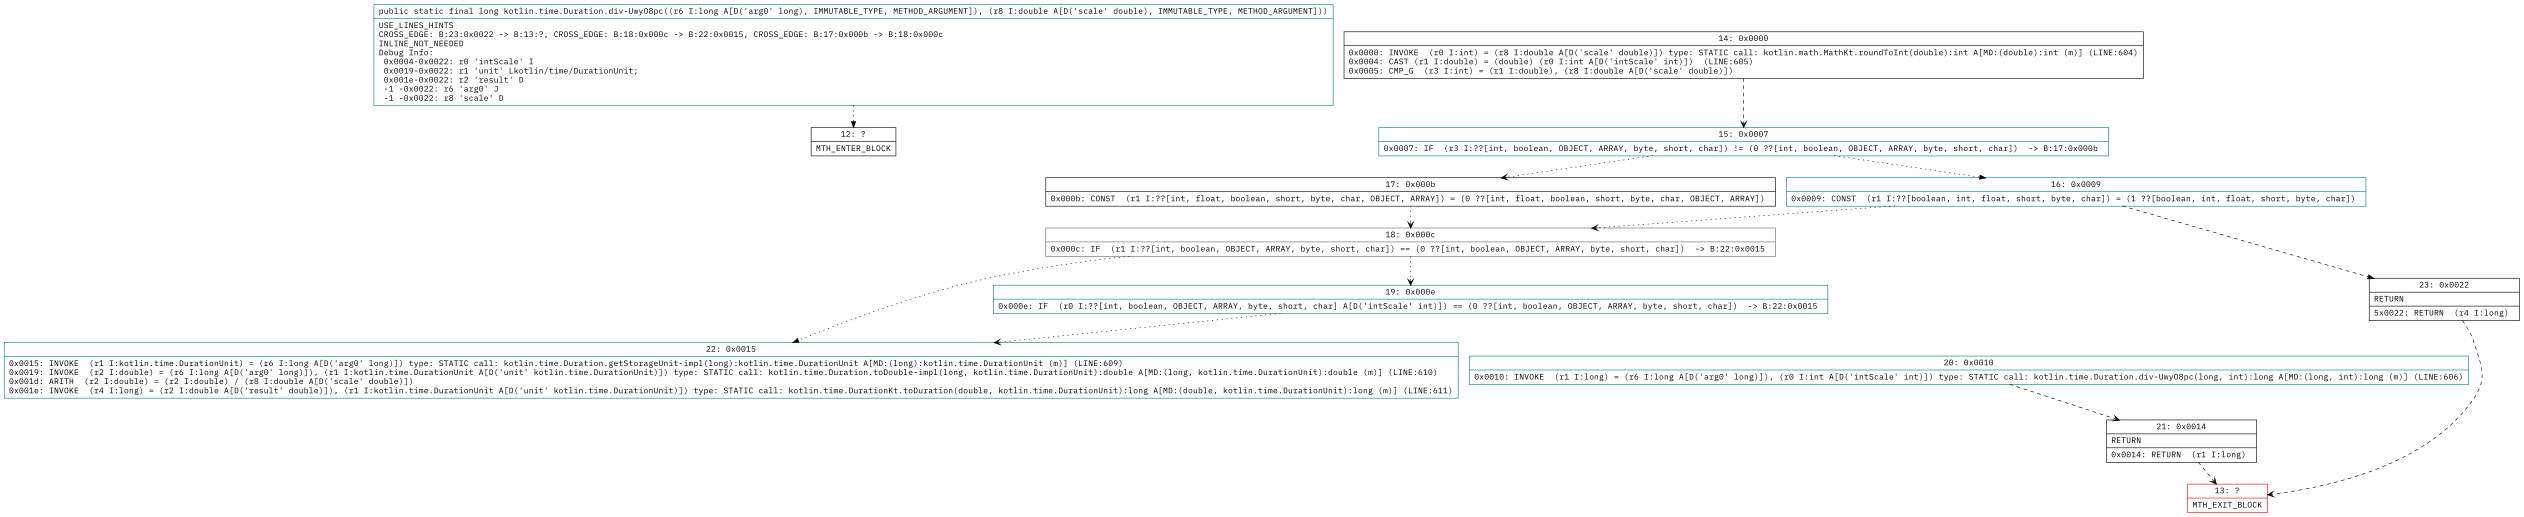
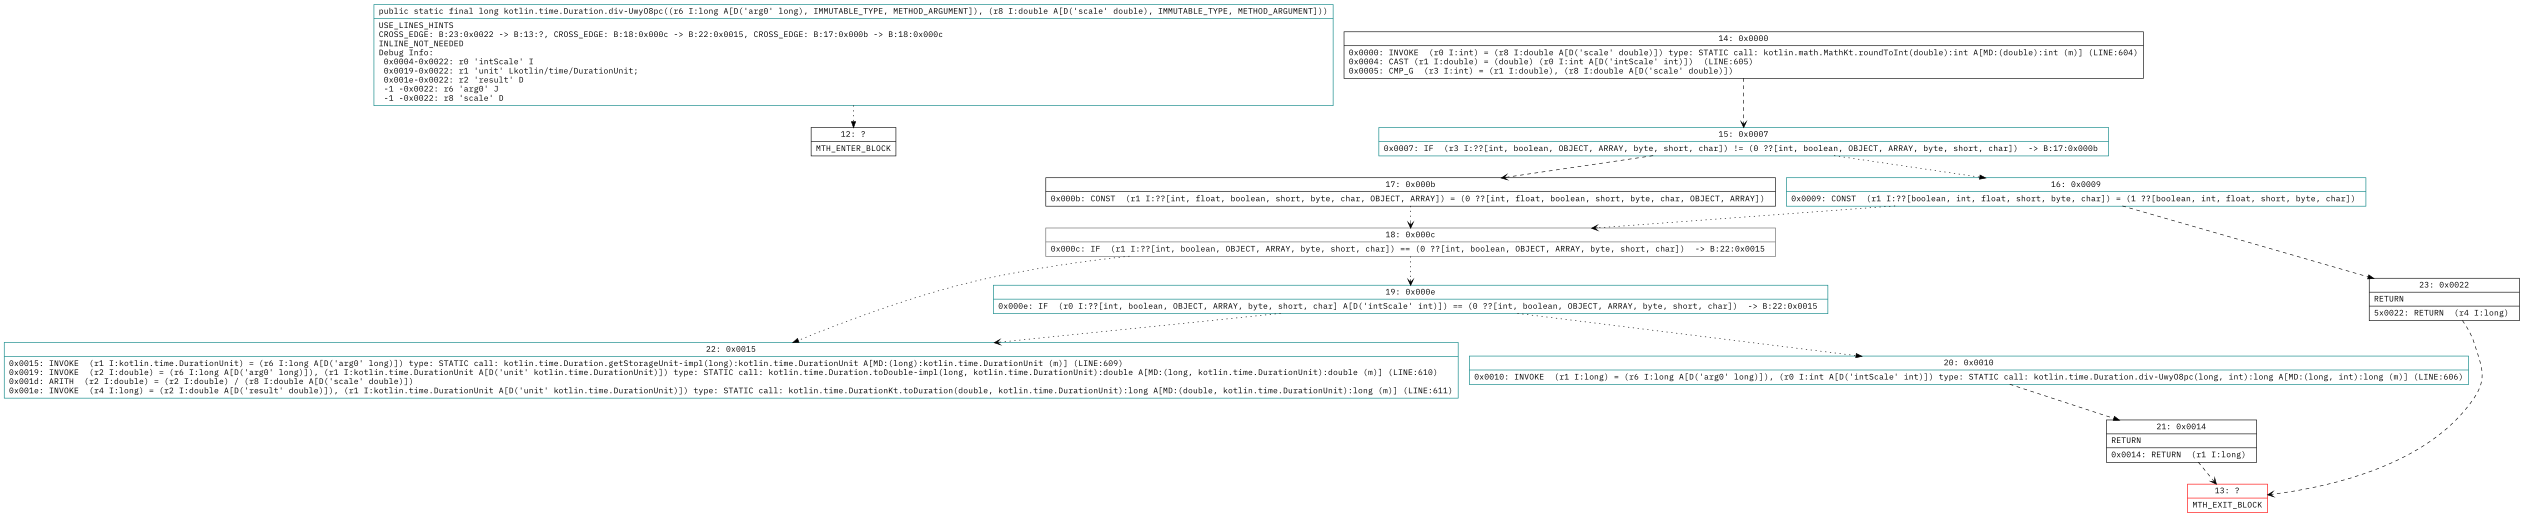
(1580, 166) -> (1580, 166)
none -> (1687, 334)
(2062, 401) -> (2062, 401)
